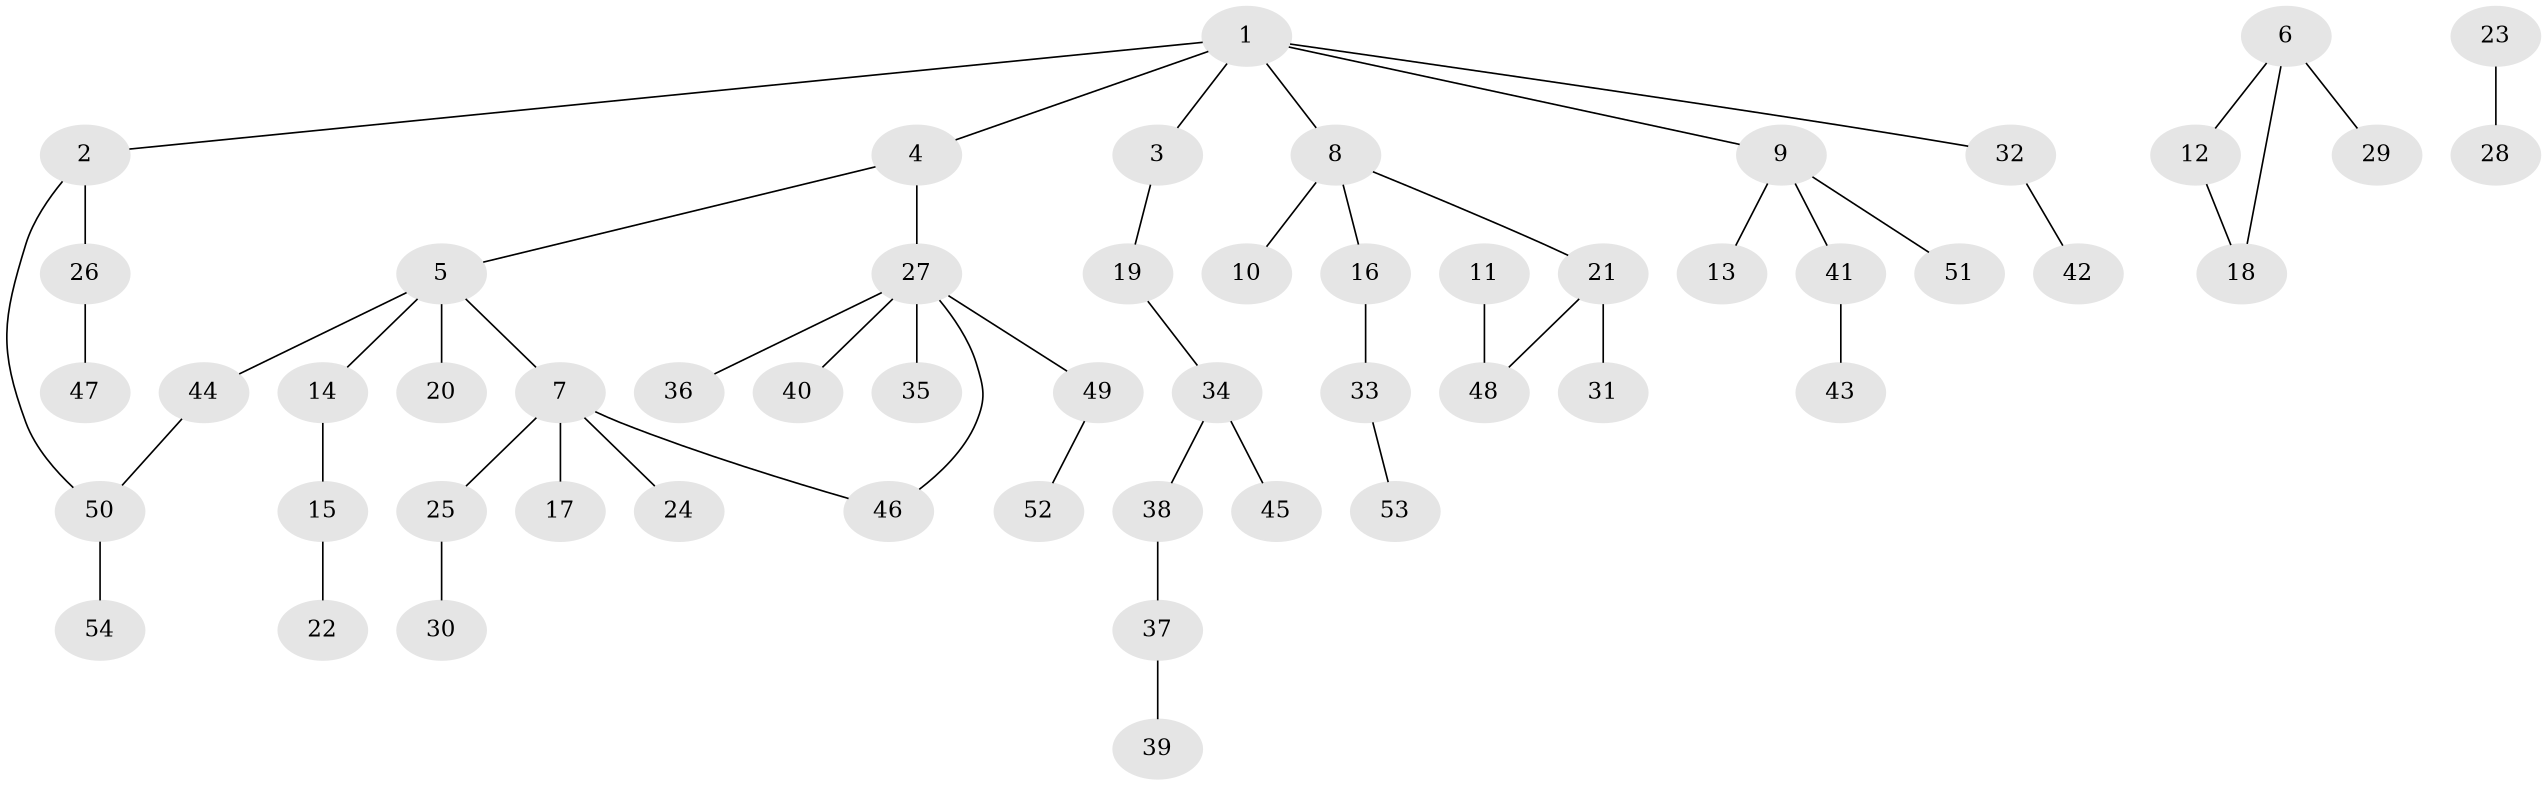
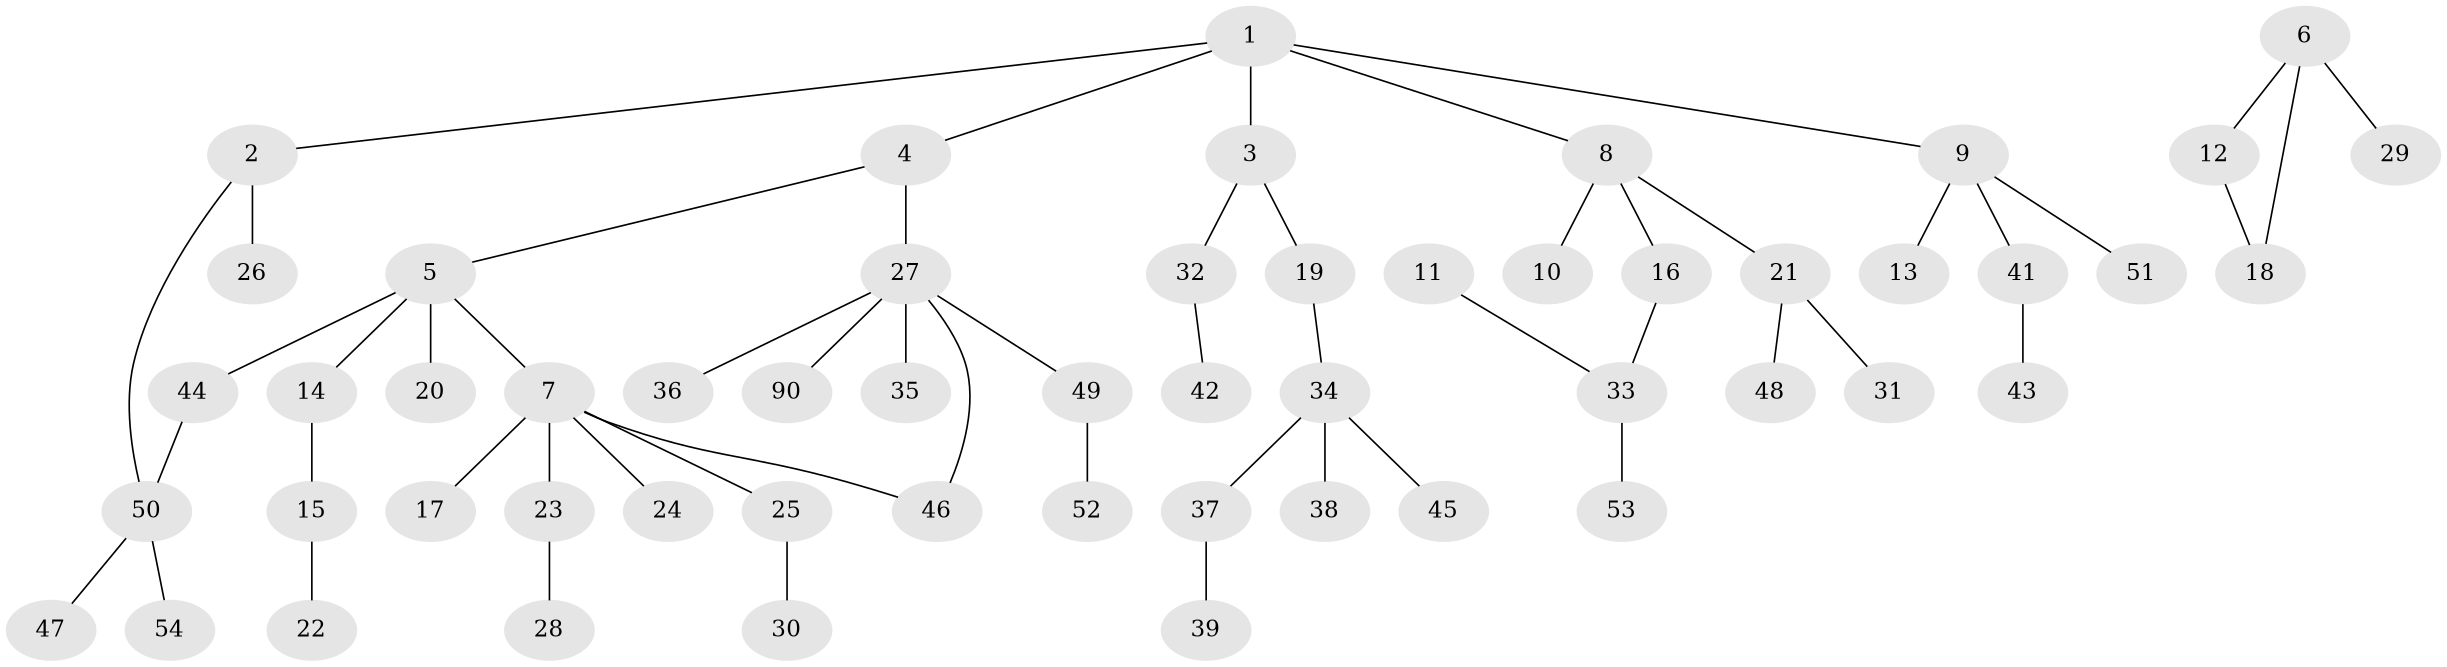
(1629, 93) -> (1221, 215)
(85, 333) -> (99, 571)
(1484, 333) -> (1525, 333)
(798, 393) -> (787, 393)
none -> (549, 452)
(1158, 571) -> (1266, 452)
